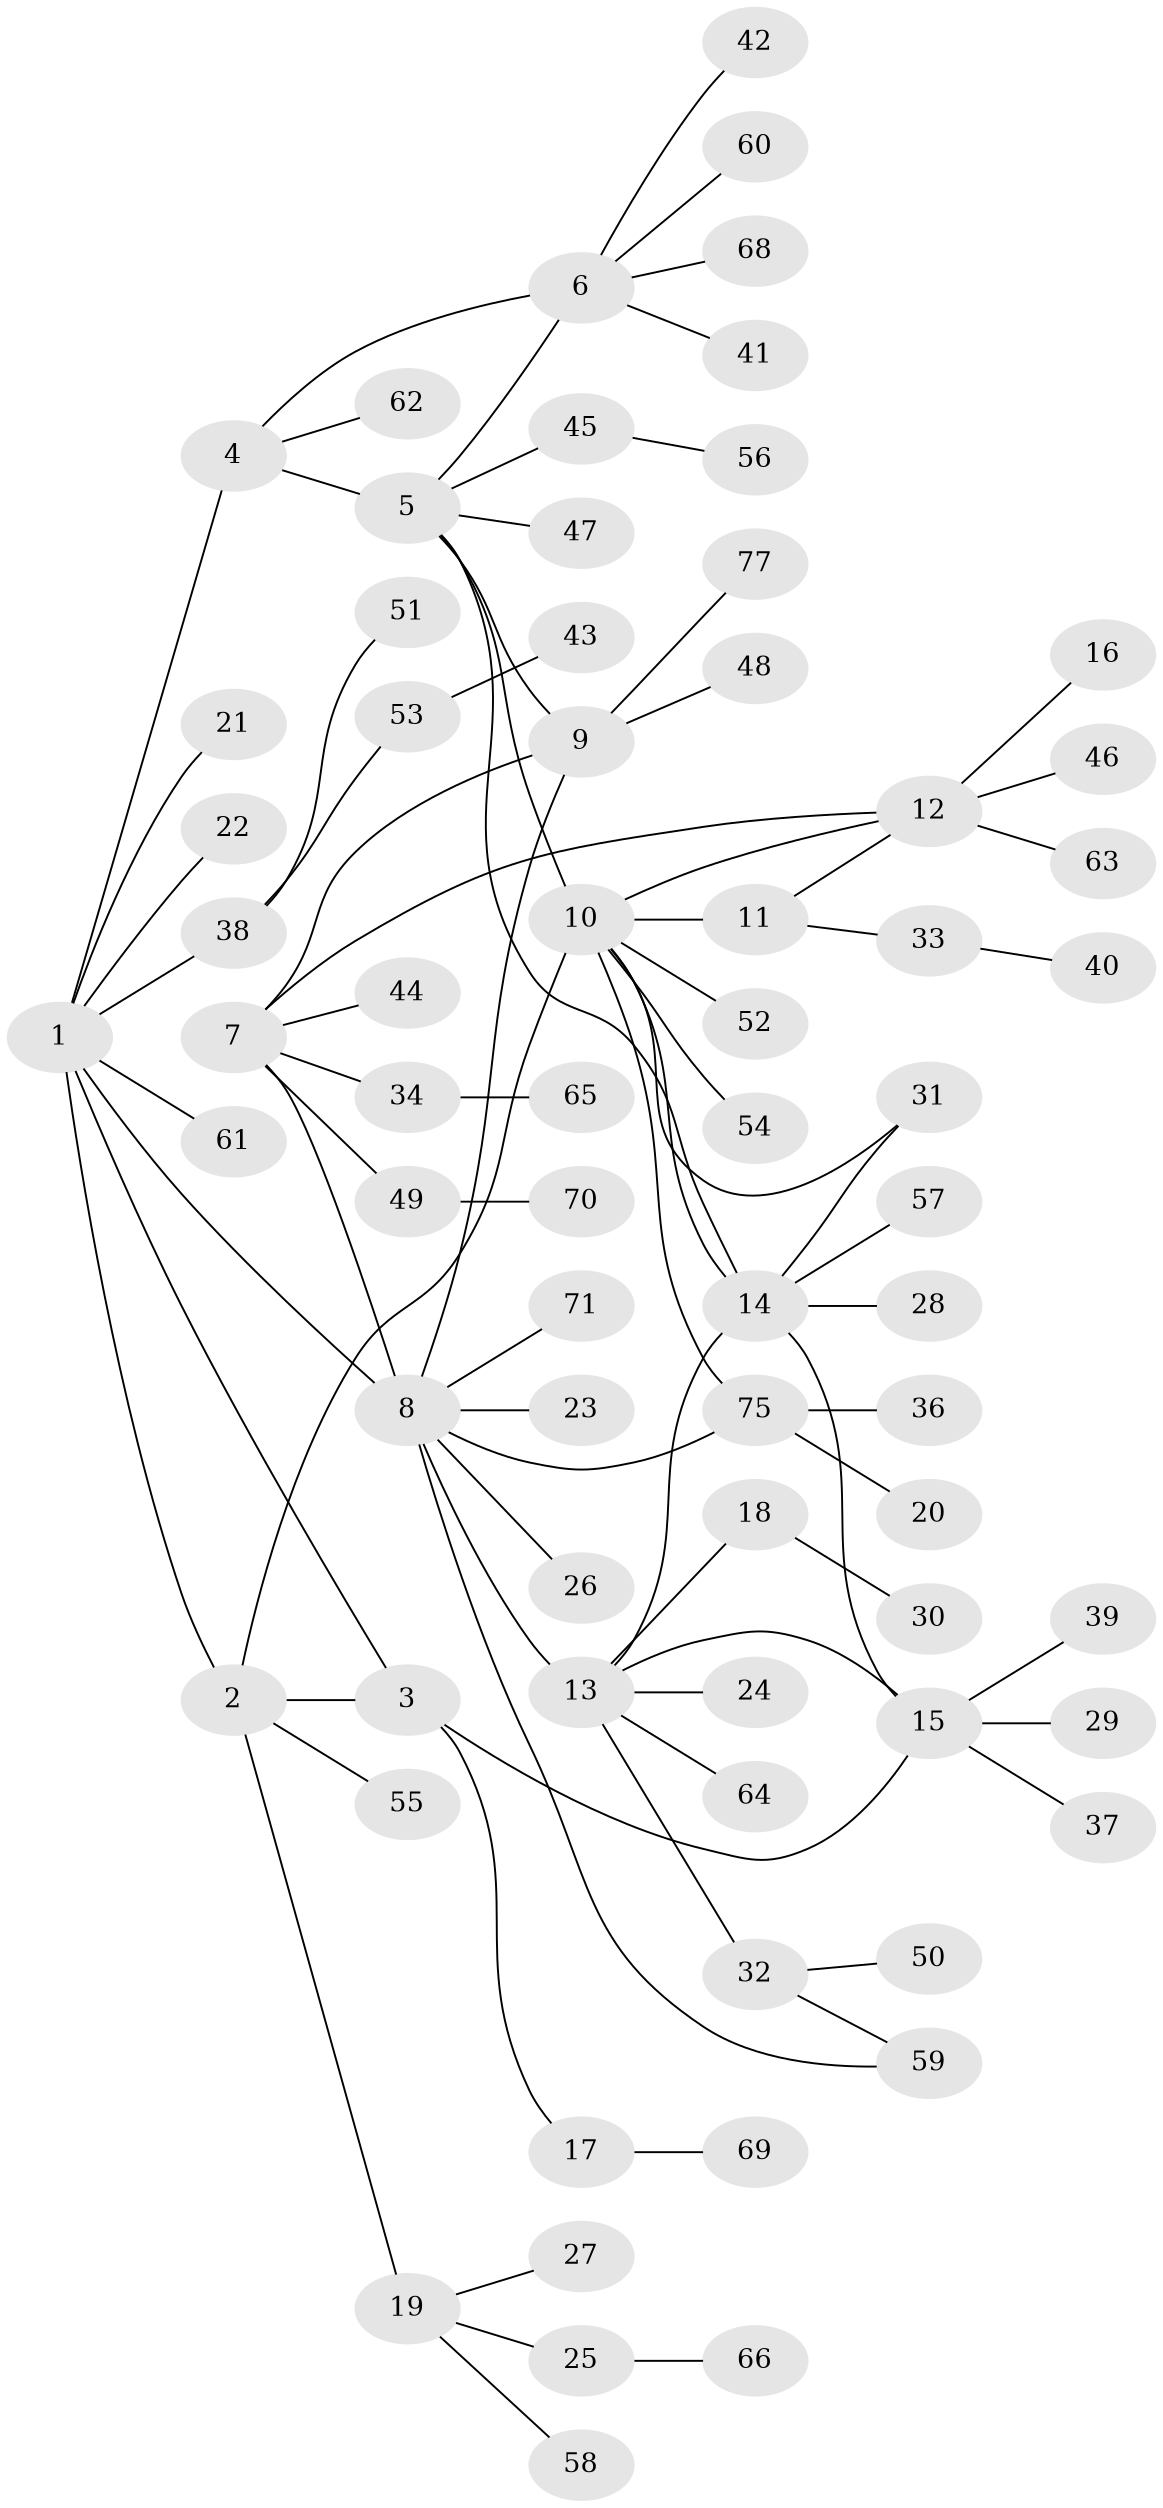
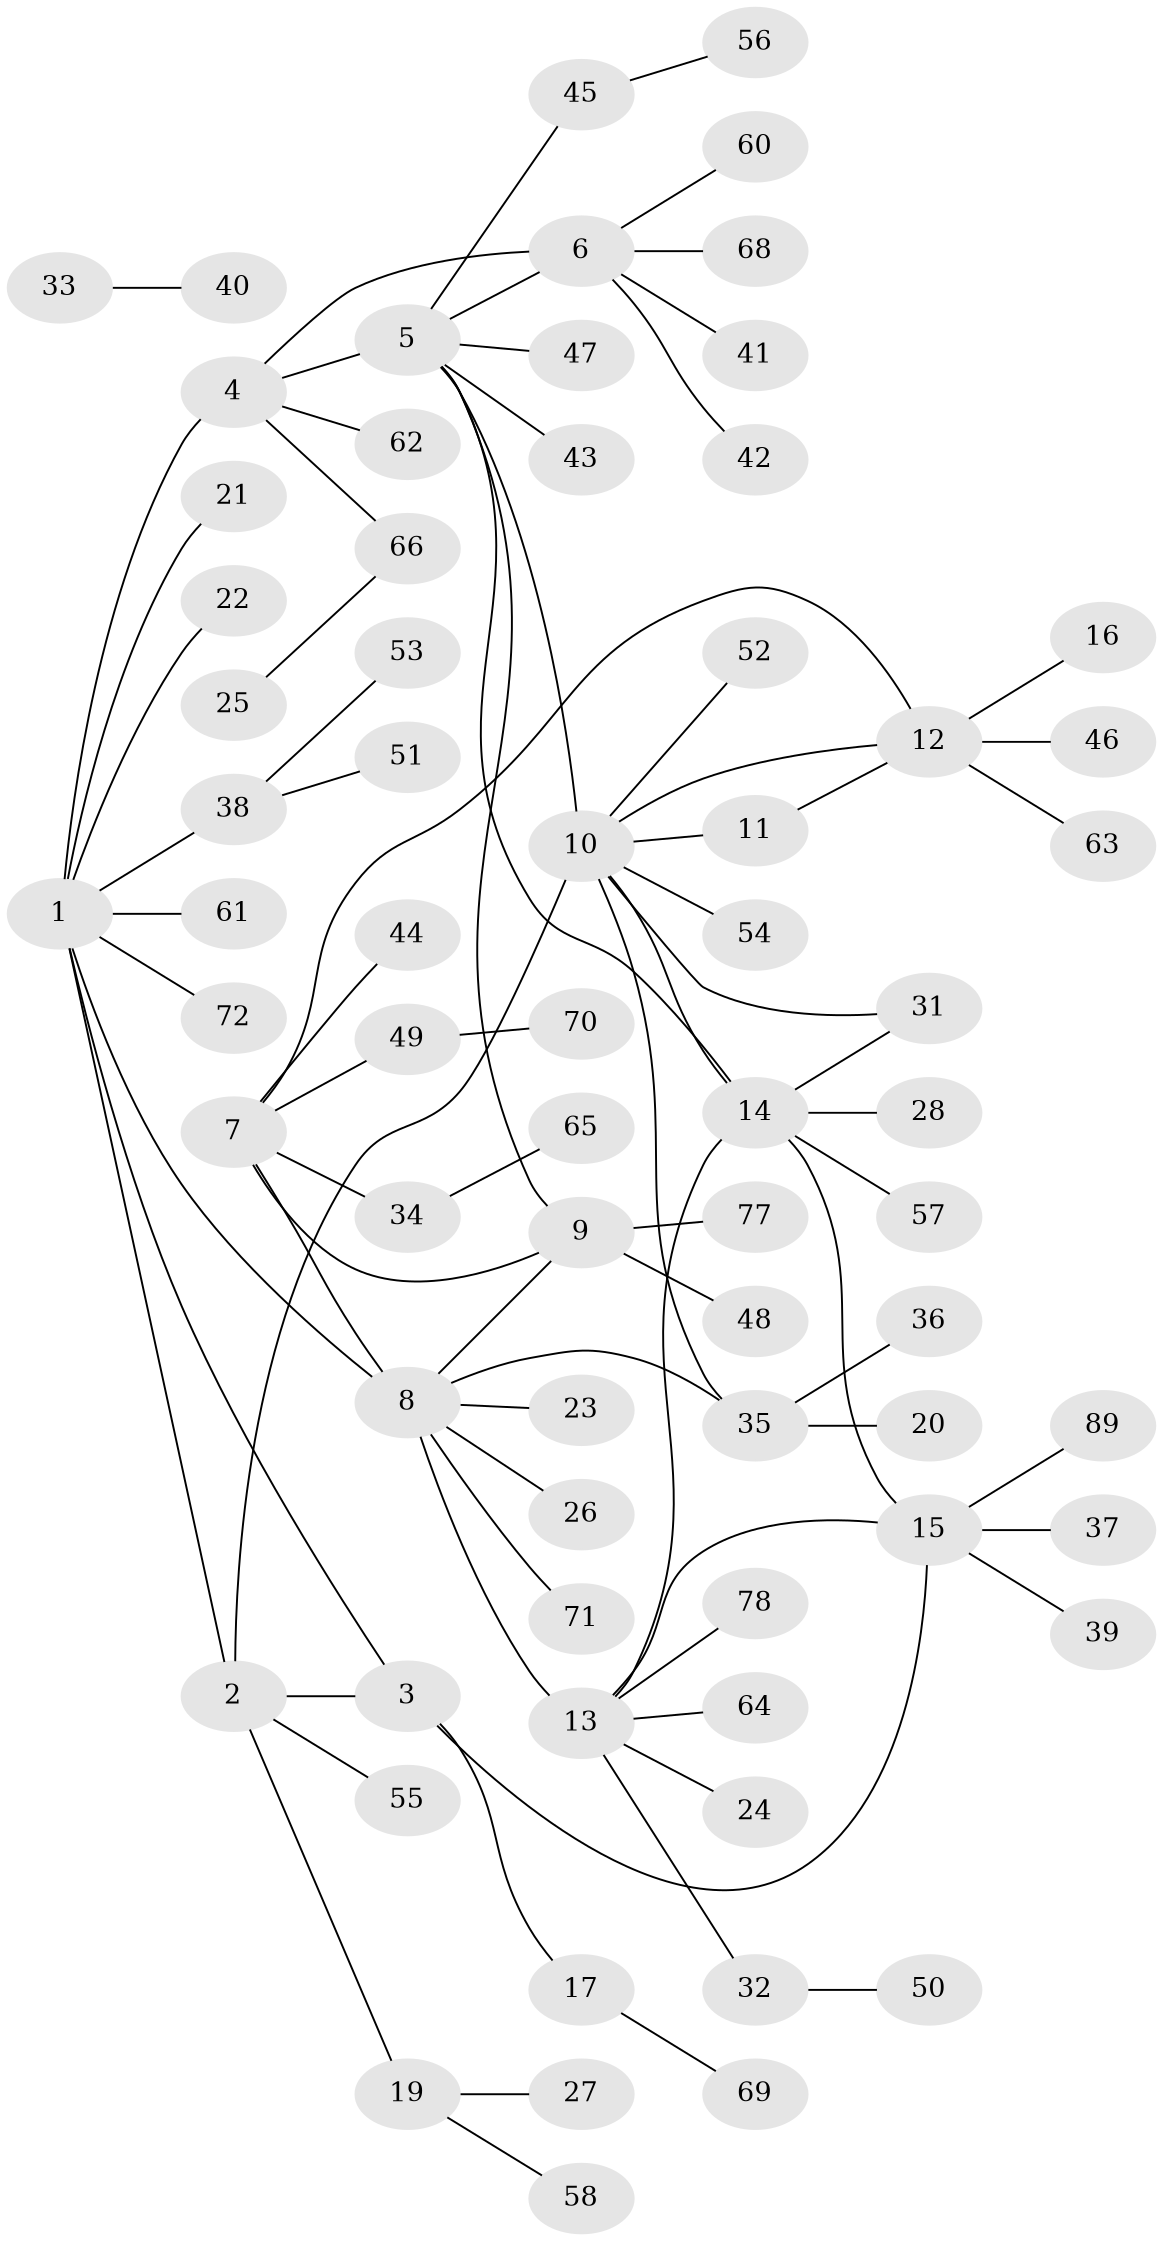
none -> (321, 471)
(480, 684) -> (495, 400)
(843, 930) -> none
none -> (234, 1018)
(755, 1410) -> (755, 1426)
(755, 1515) -> (755, 1604)
(929, 1619) -> none
(1103, 1723) -> (1103, 1426)
(929, 2063) -> none
(495, 2335) -> none
